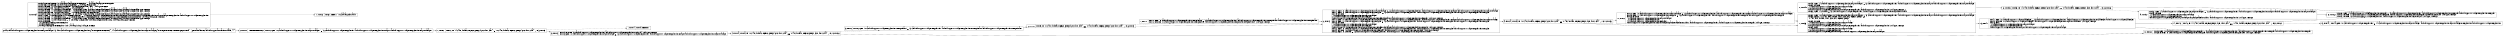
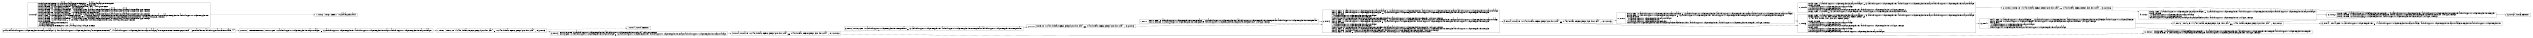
none -> (2518, 15)
